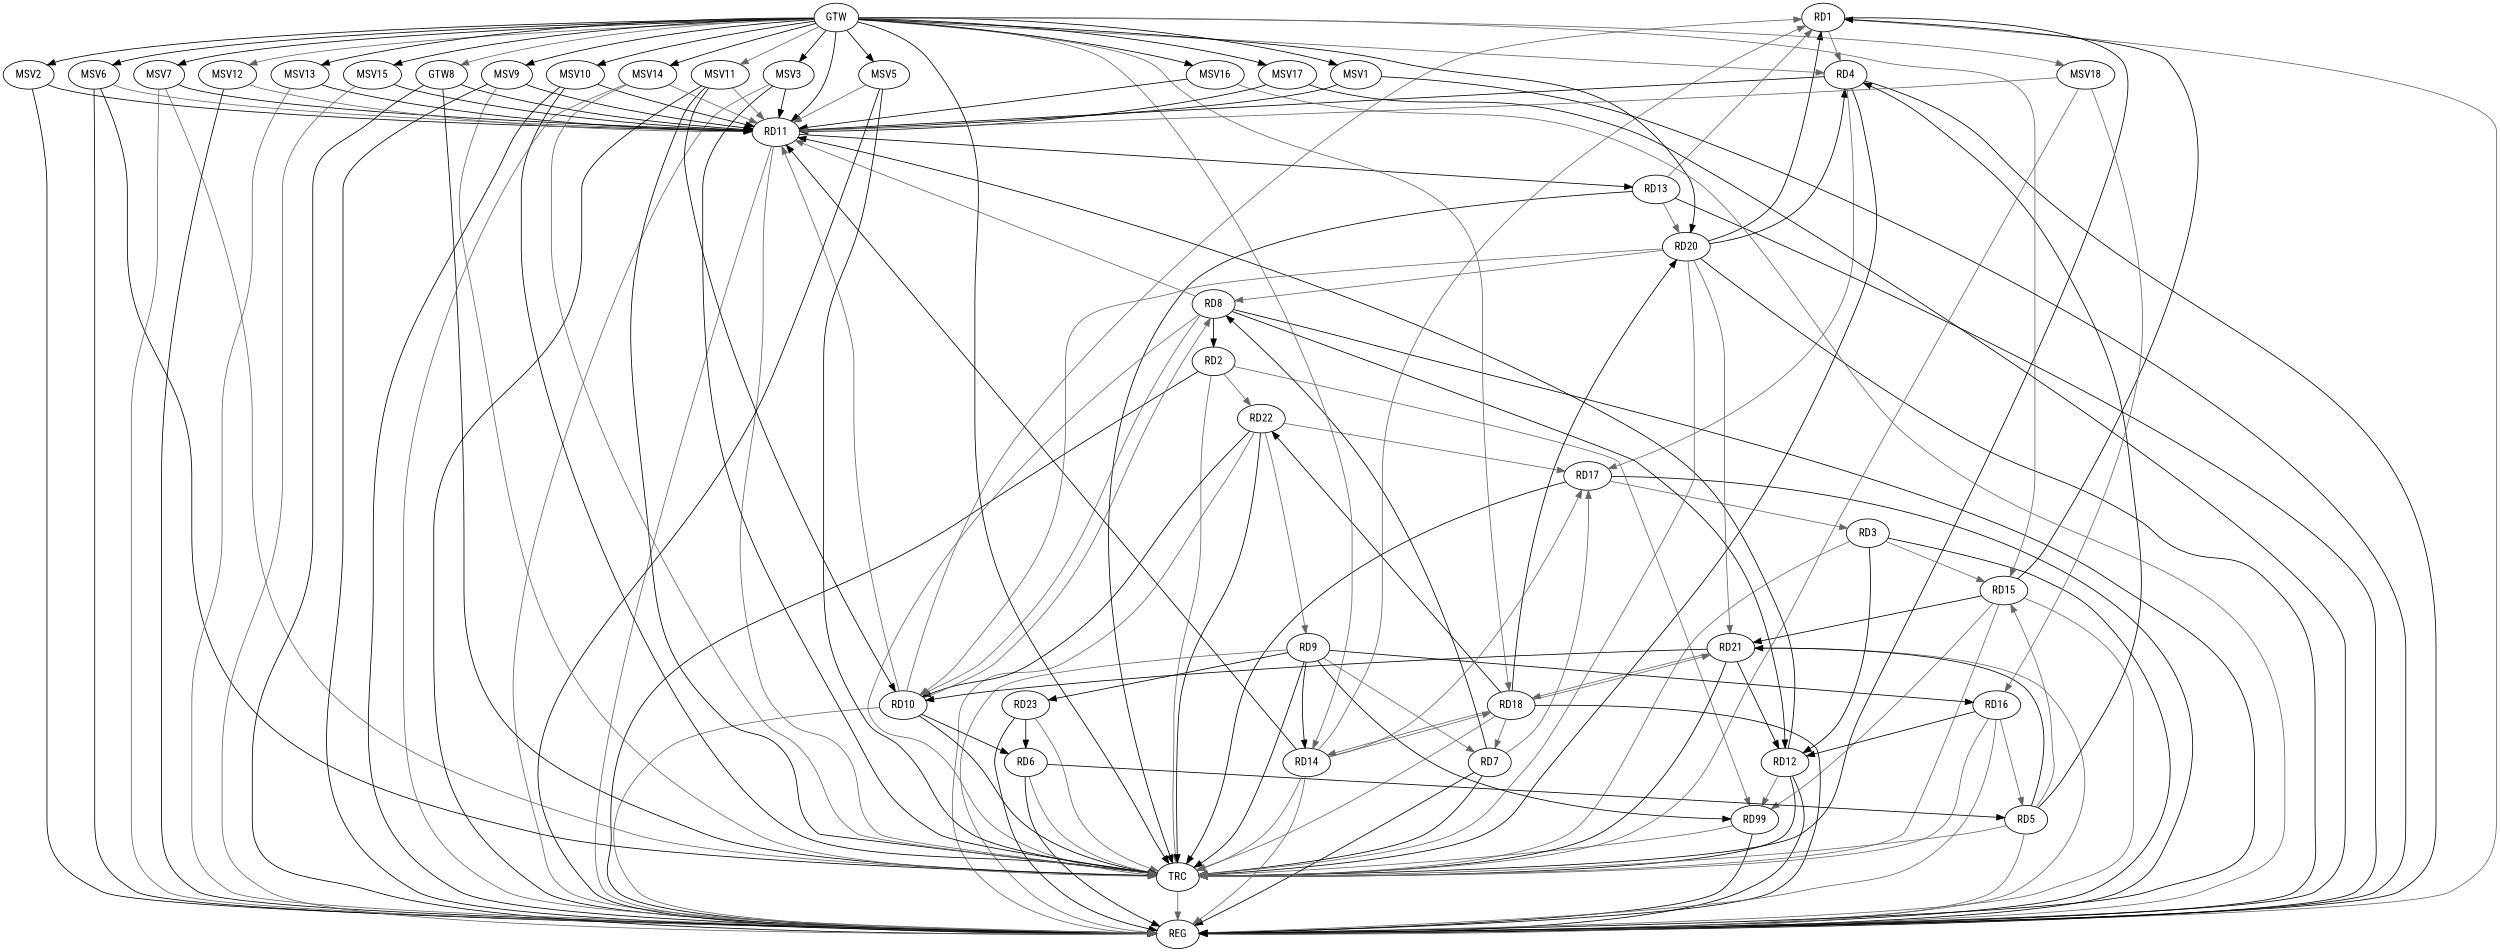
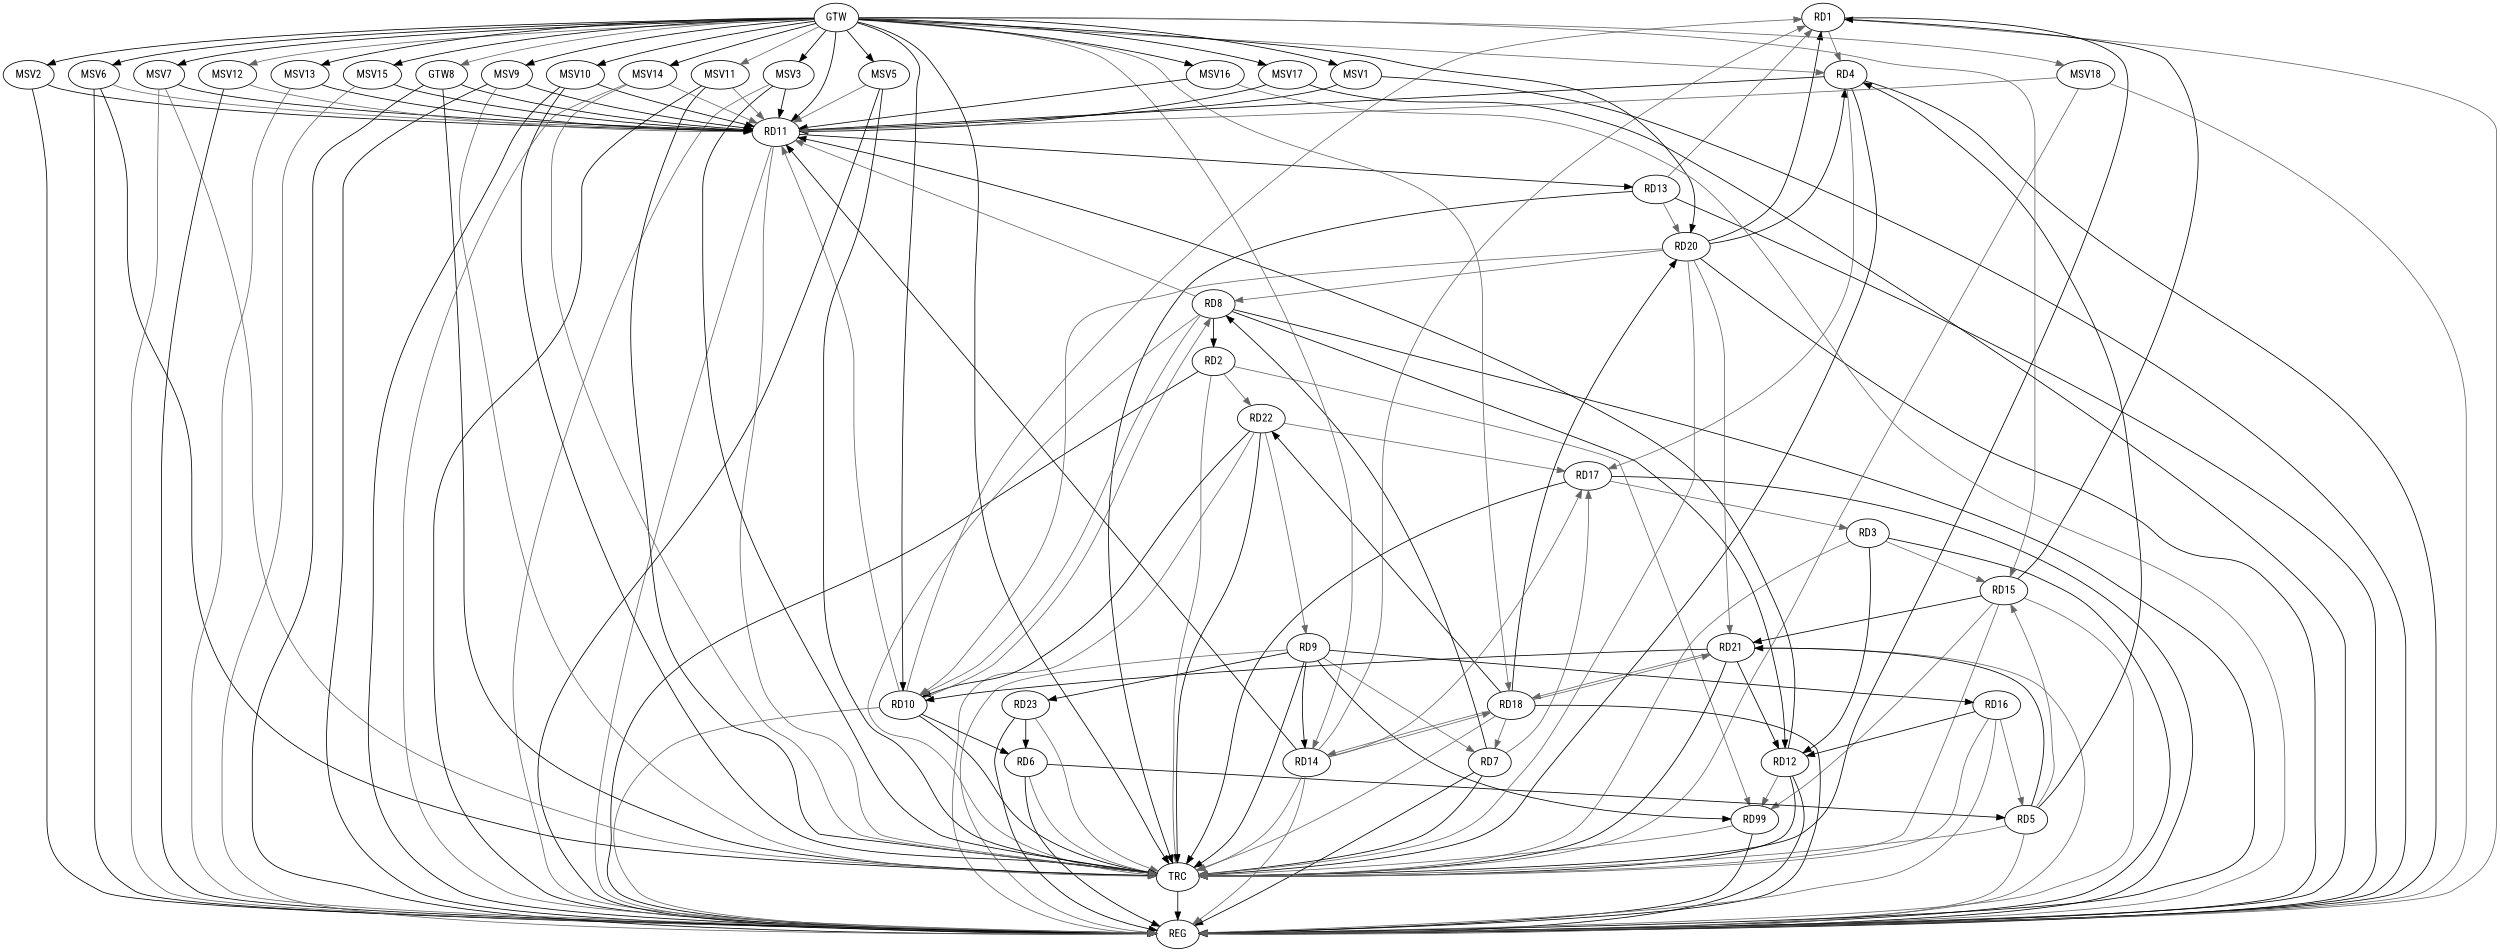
(2141, 350) -> (2430, 888)
(750, 395) -> (905, 335)
(1178, 902) -> (1178, 902)
